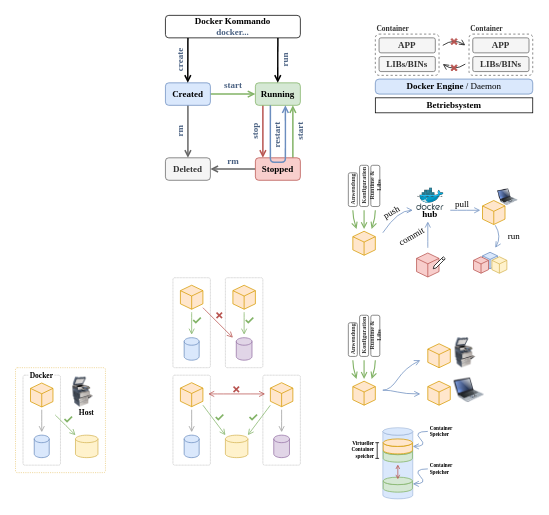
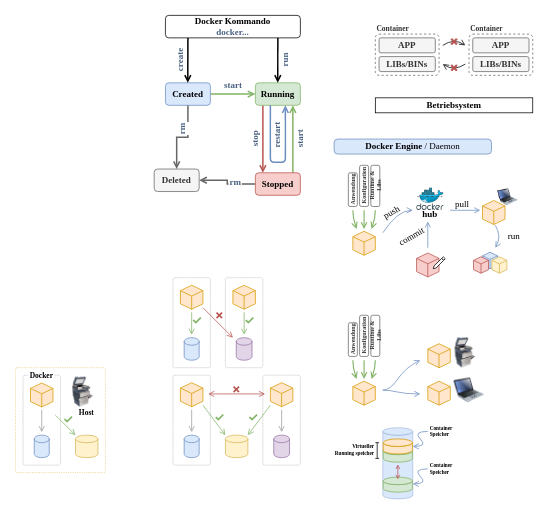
(454, 87) -> (413, 147)
(188, 169) -> (177, 180)
(278, 169) -> (278, 184)
(354, 450) -> (354, 450)
